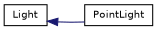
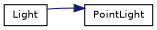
(71, 22) -> (61, 8)
